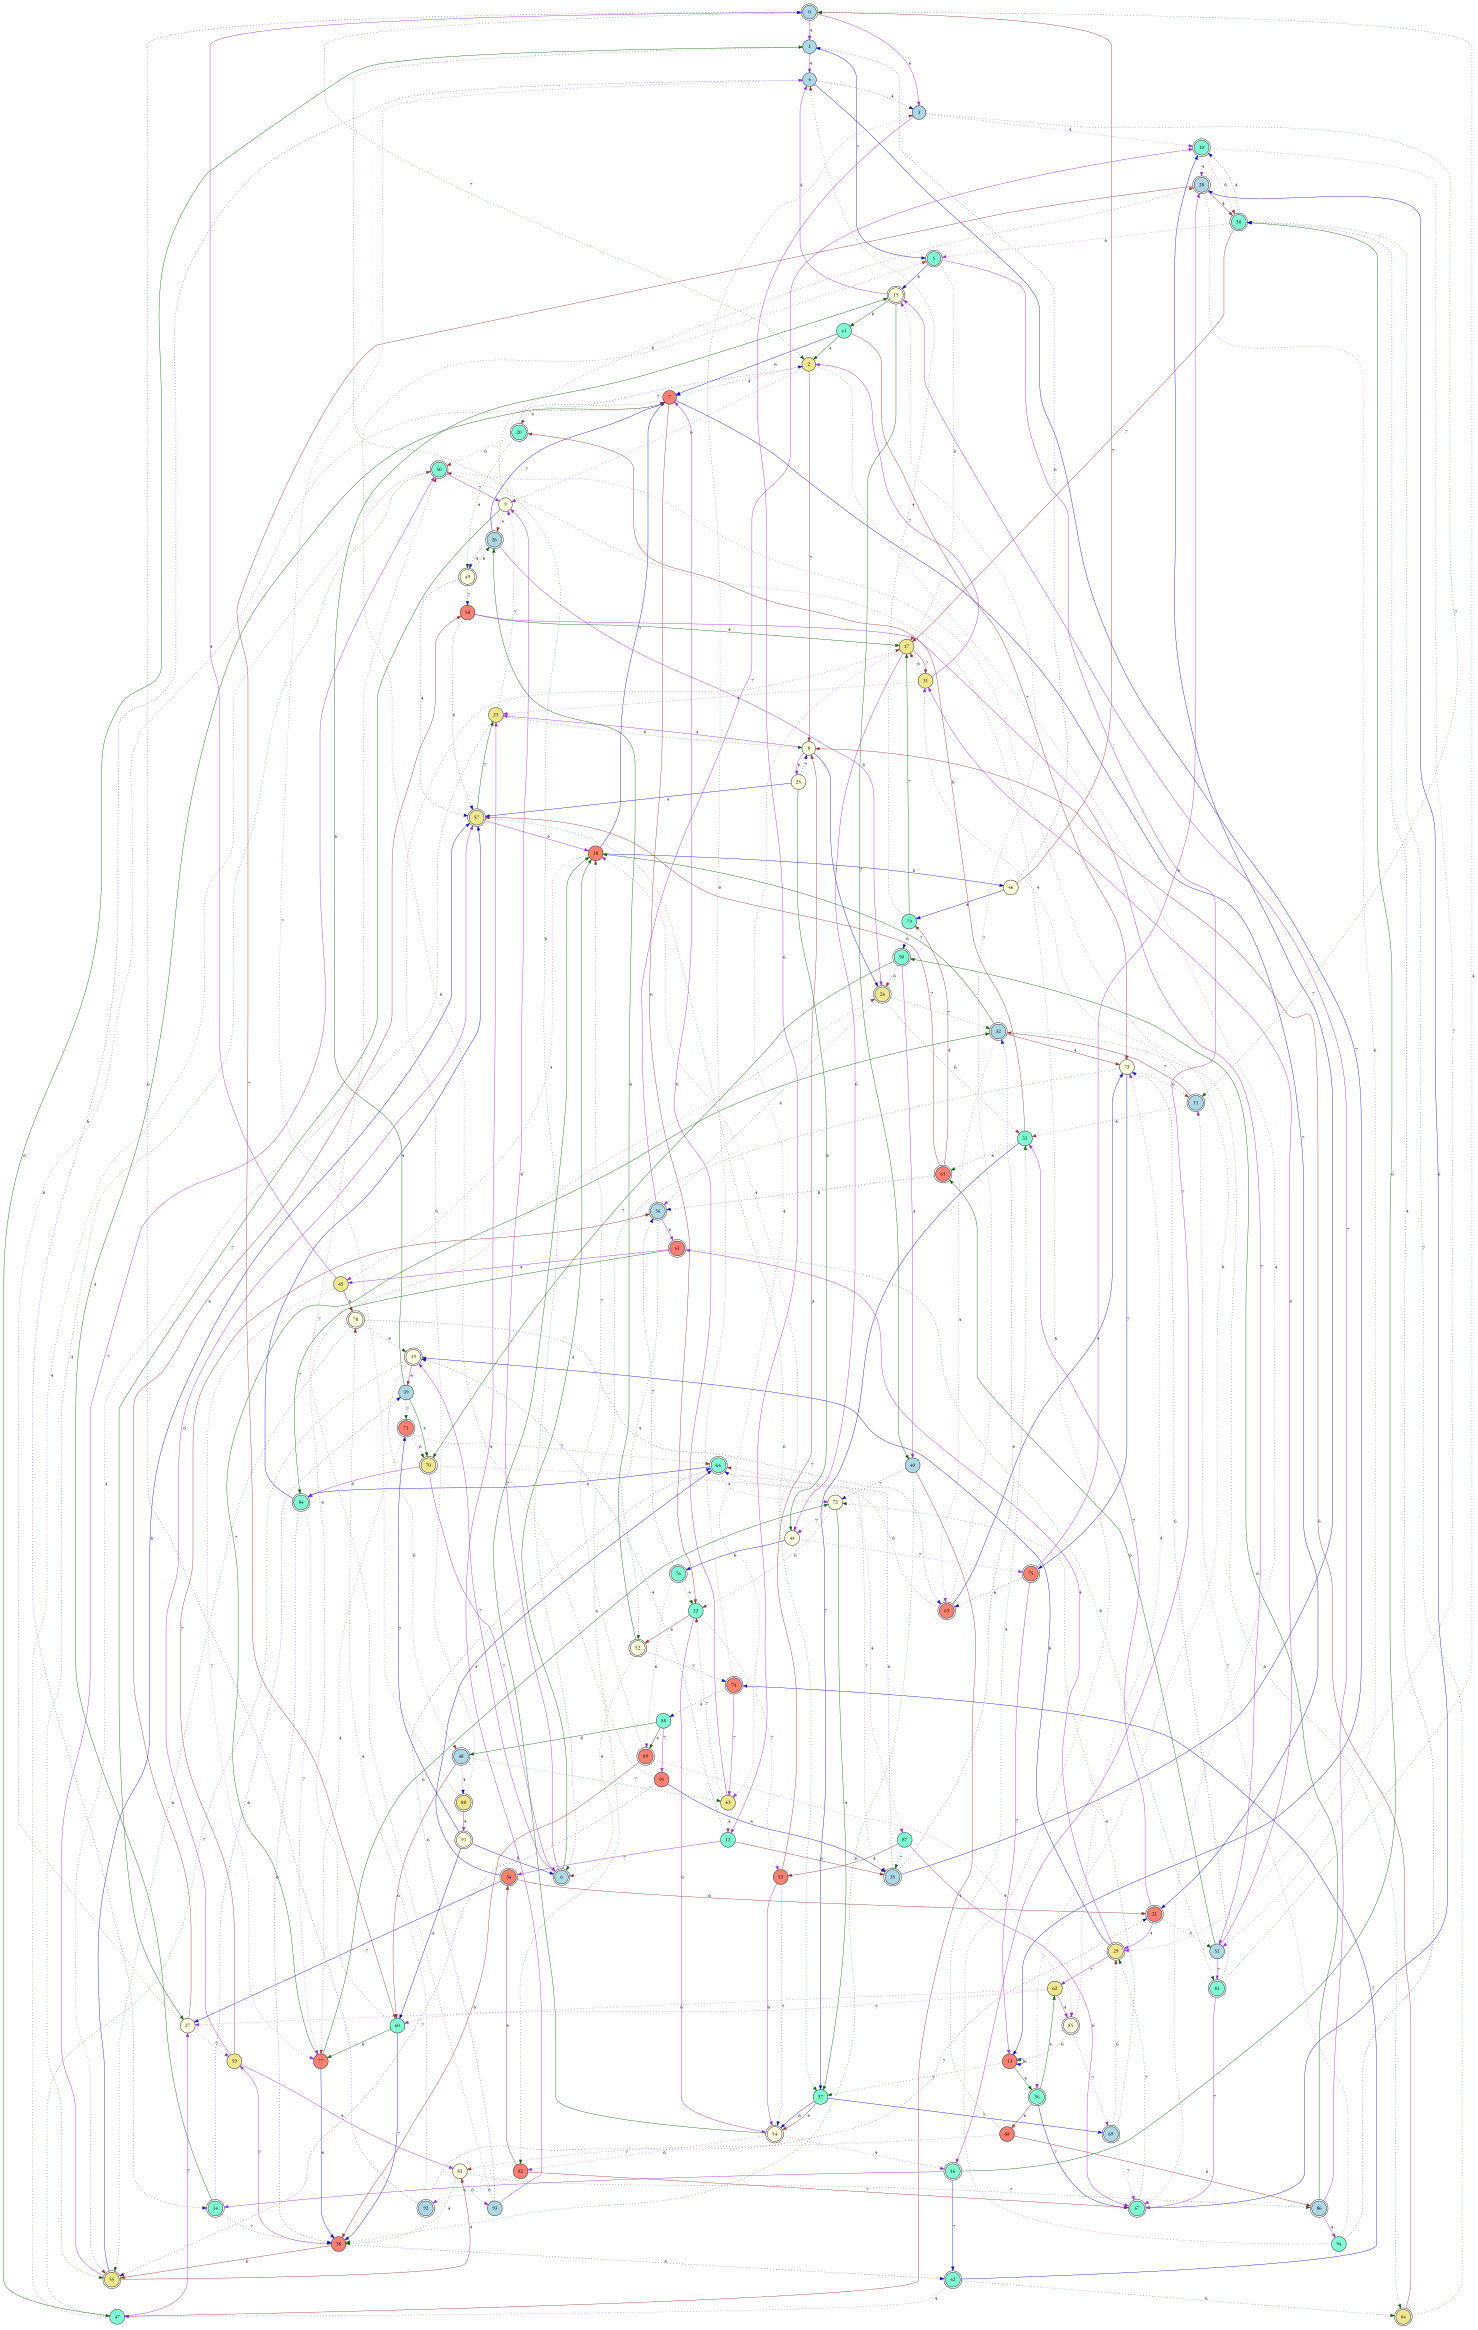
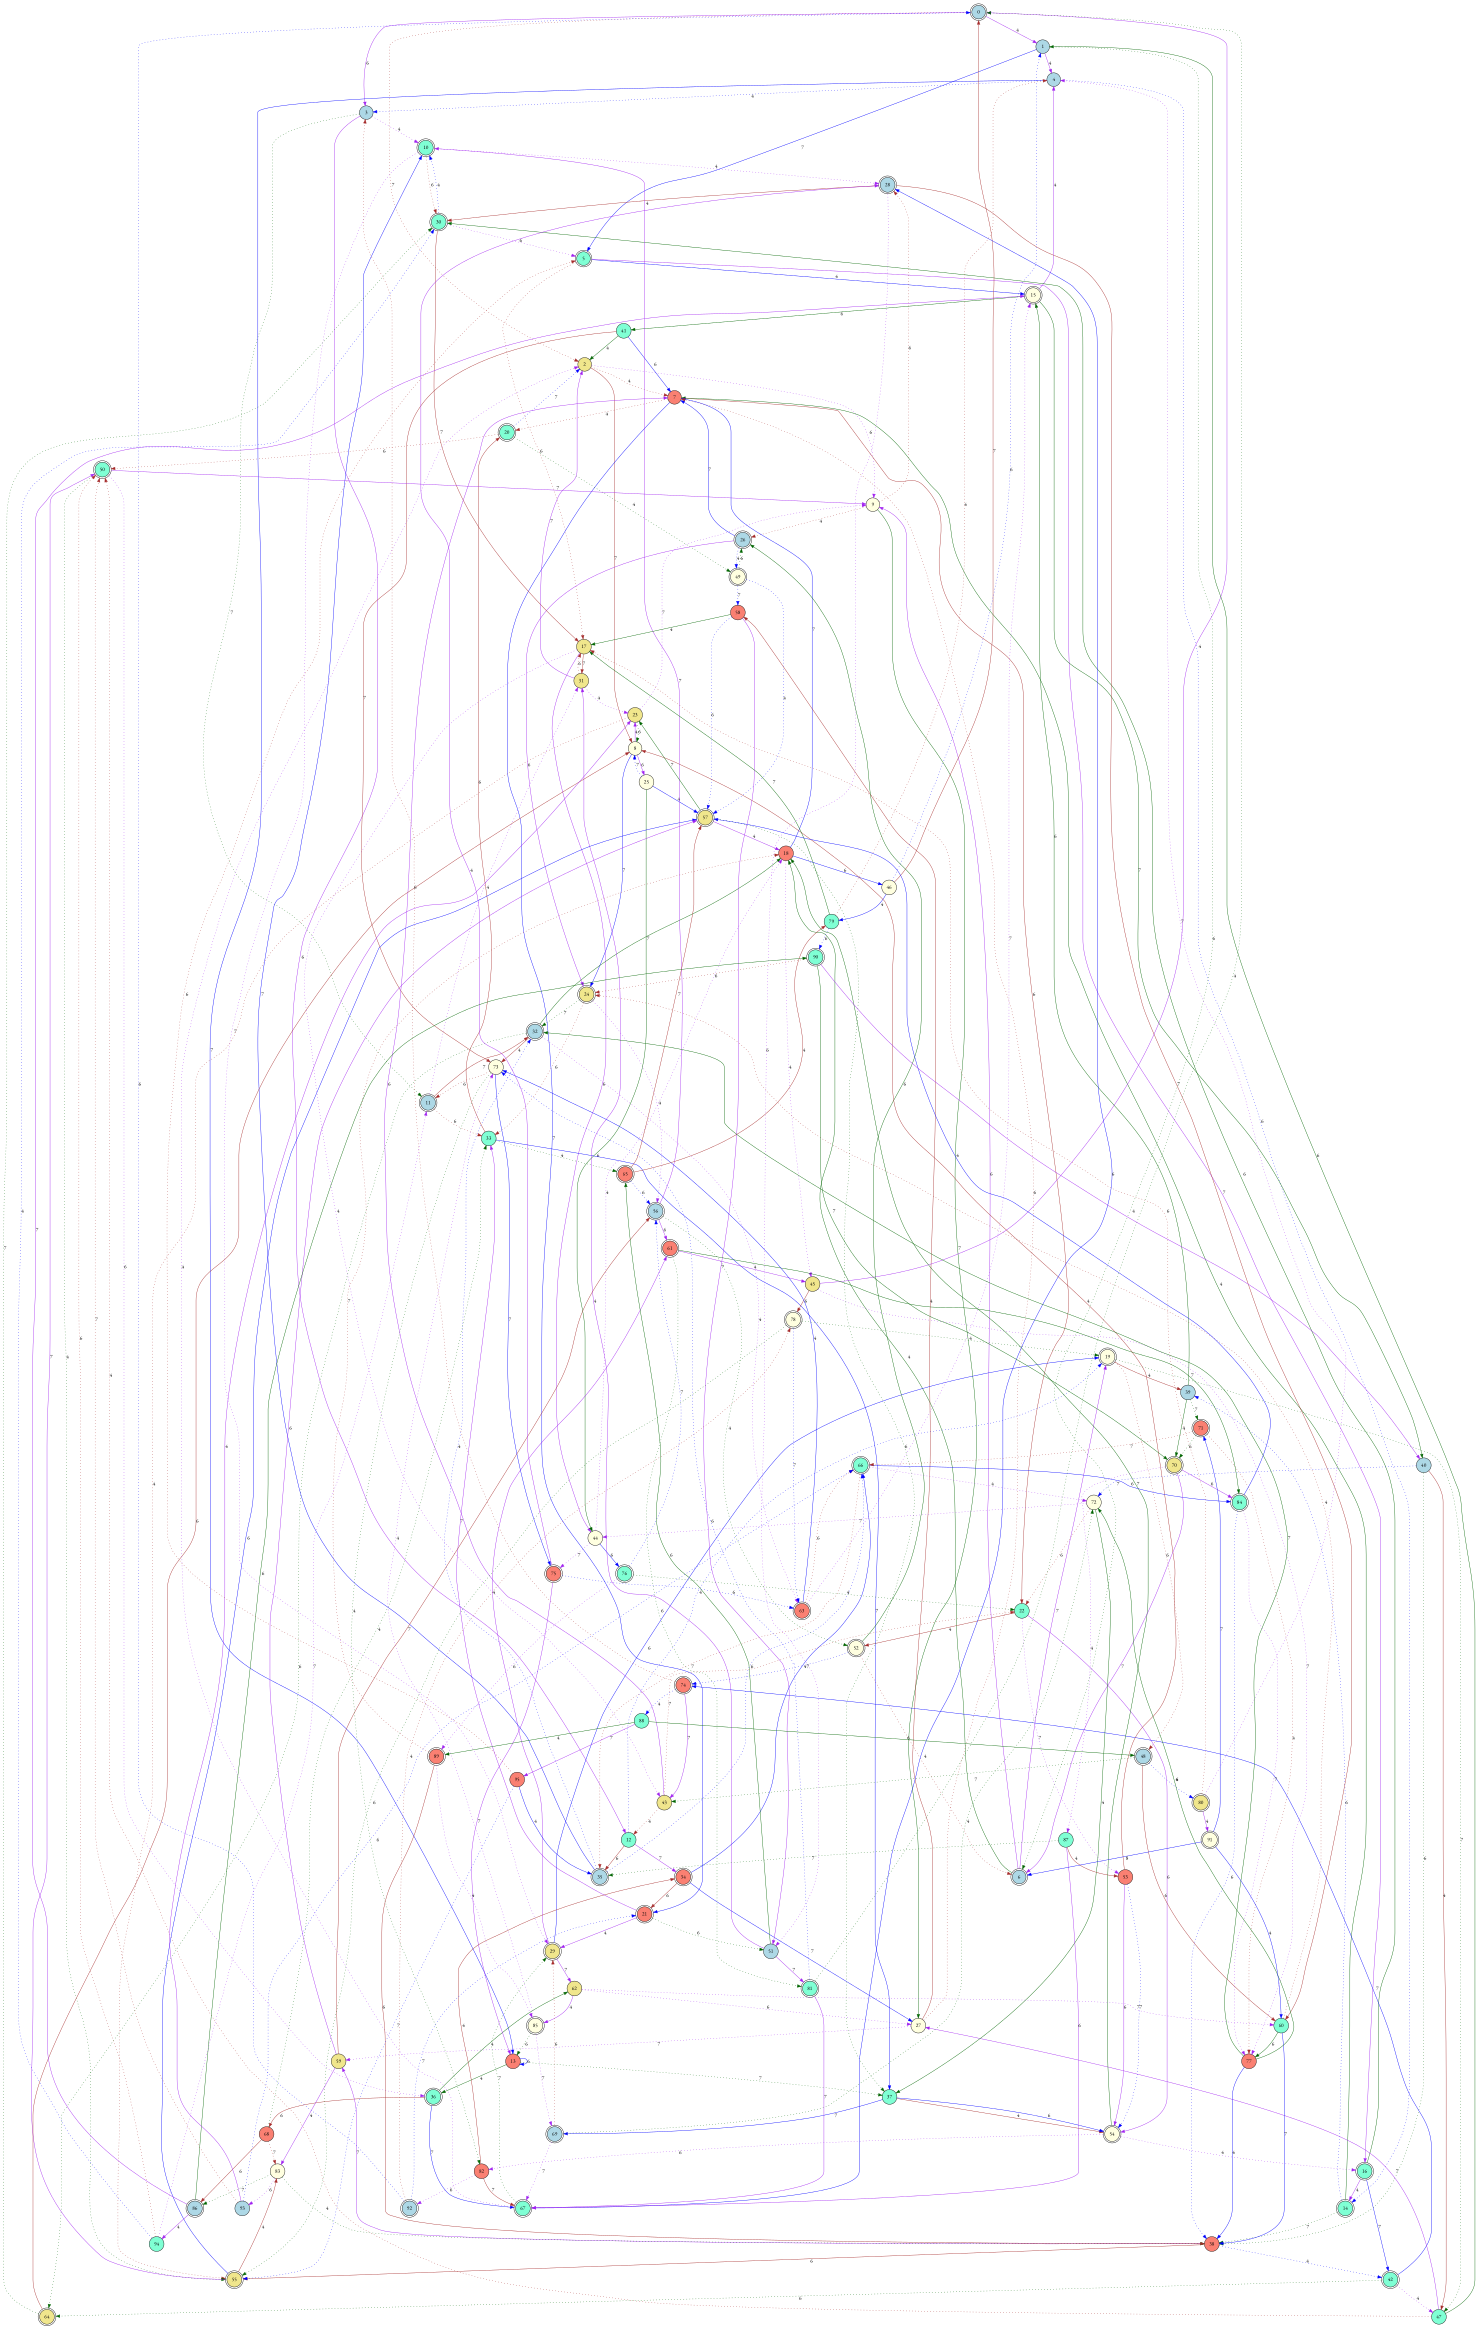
(330, 104) -> (477, 28)
(1275, 1223) -> (182, 1283)
